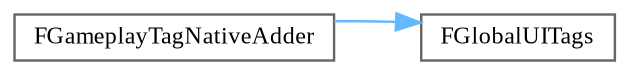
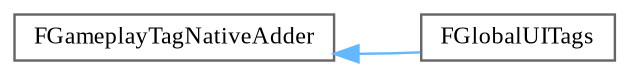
(365, 21) -> (390, 53)
